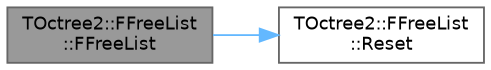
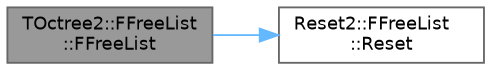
(381, 35) -> (381, 35)
